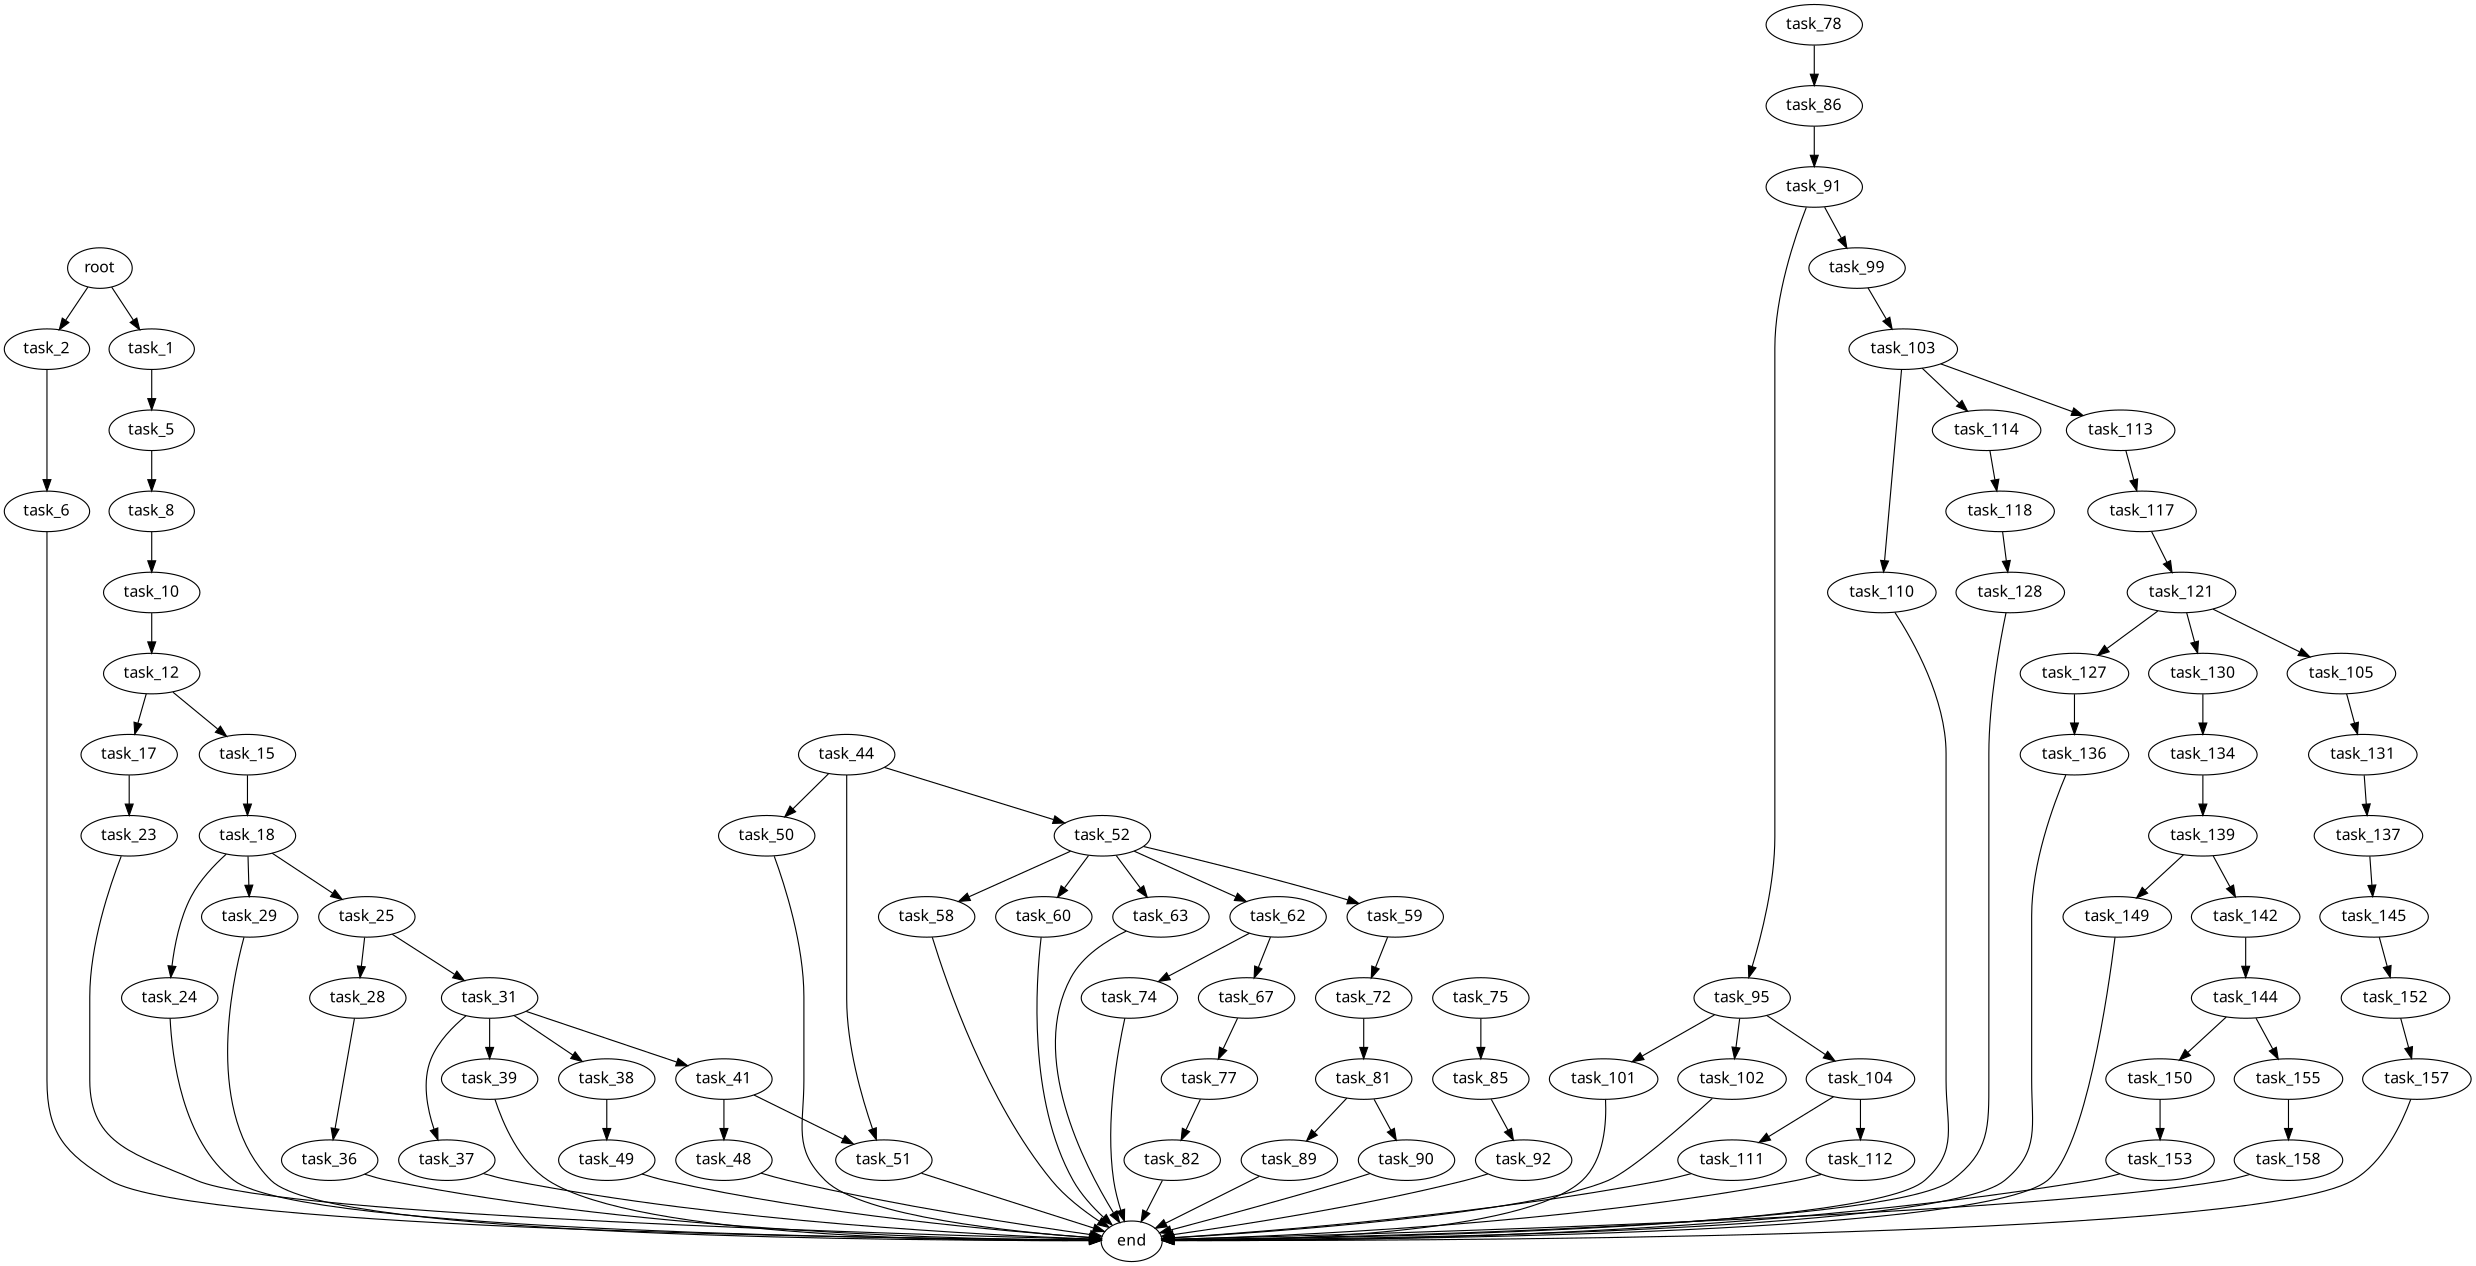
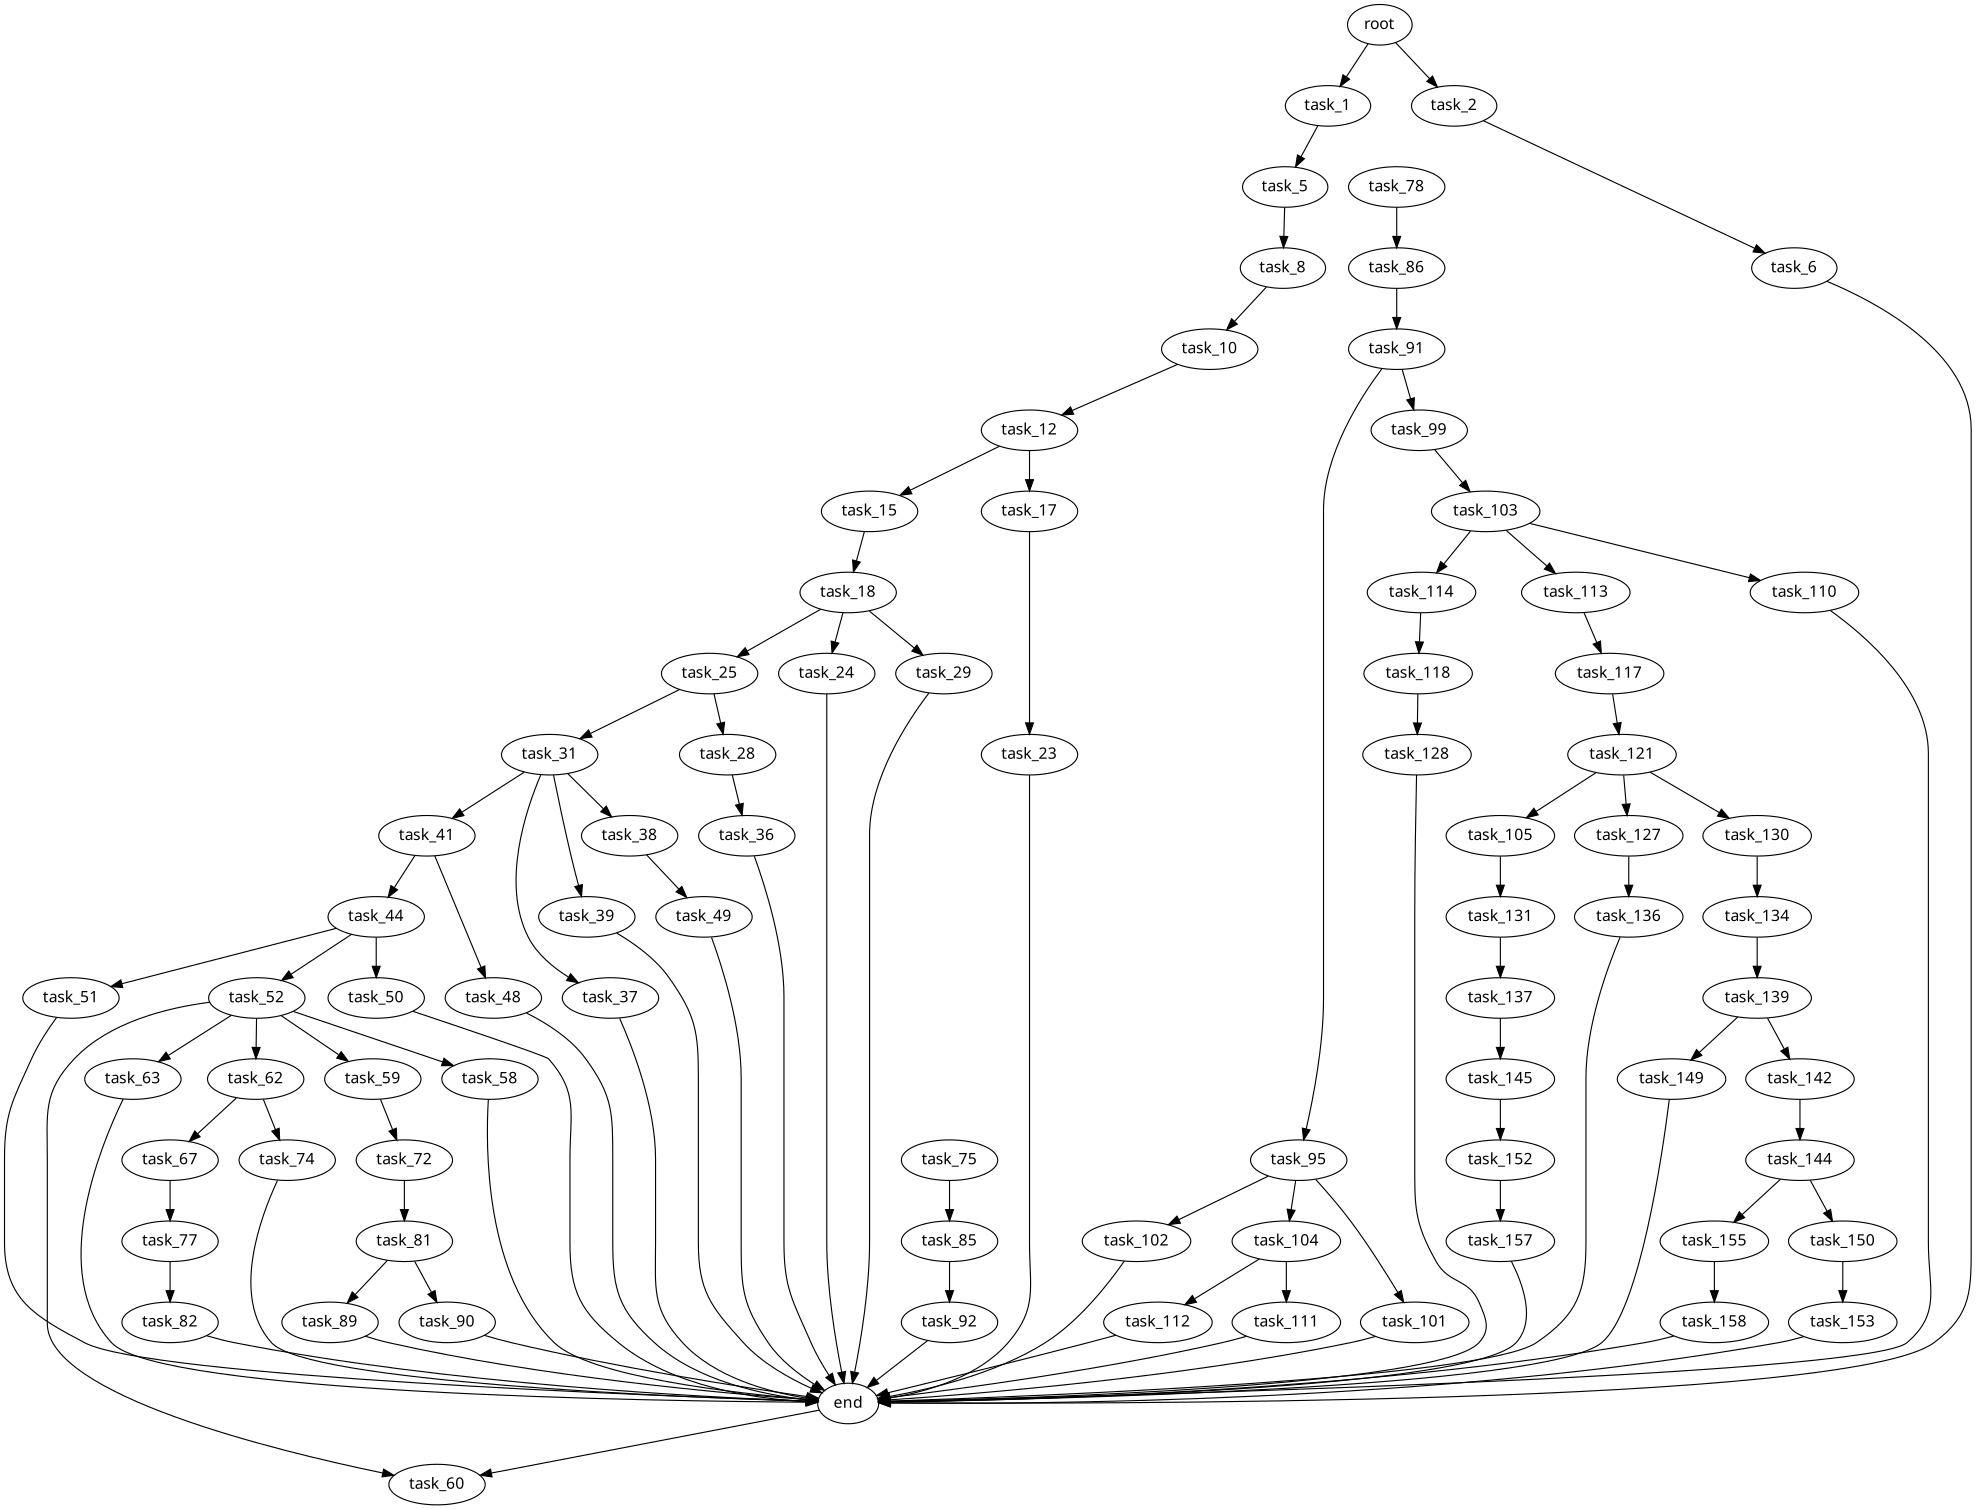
(1043, 1085) -> (655, 1442)
(794, 1115) -> (405, 872)
